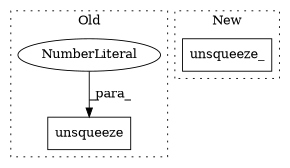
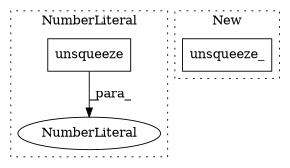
(89, 21) -> (89, 21)
(89, 90) -> (89, 90)
